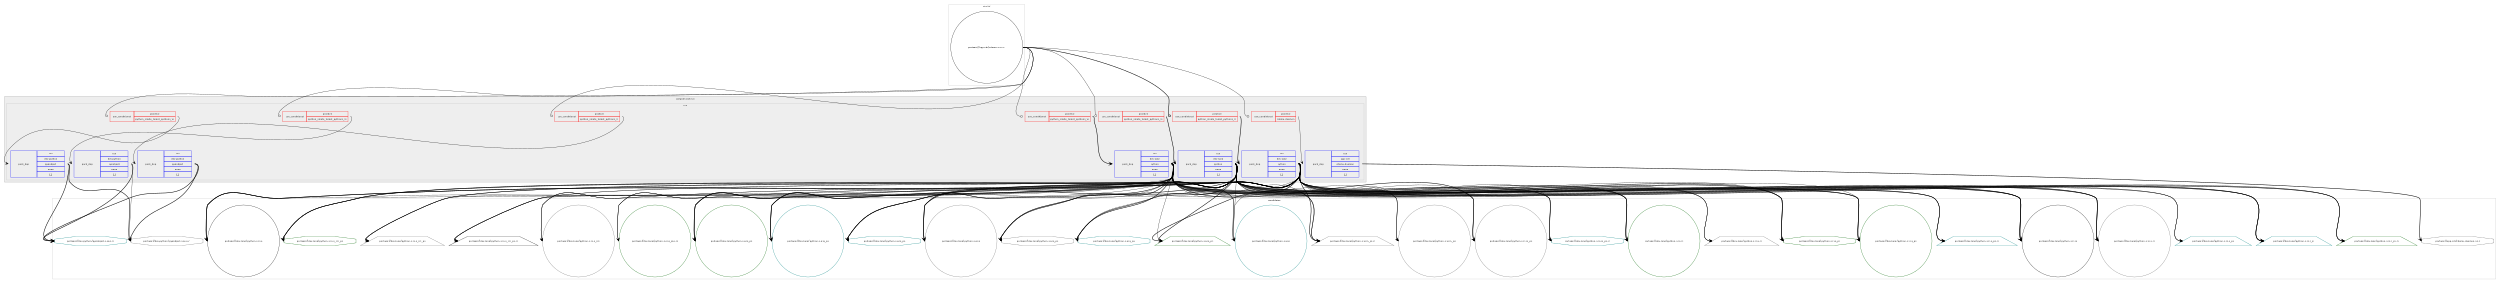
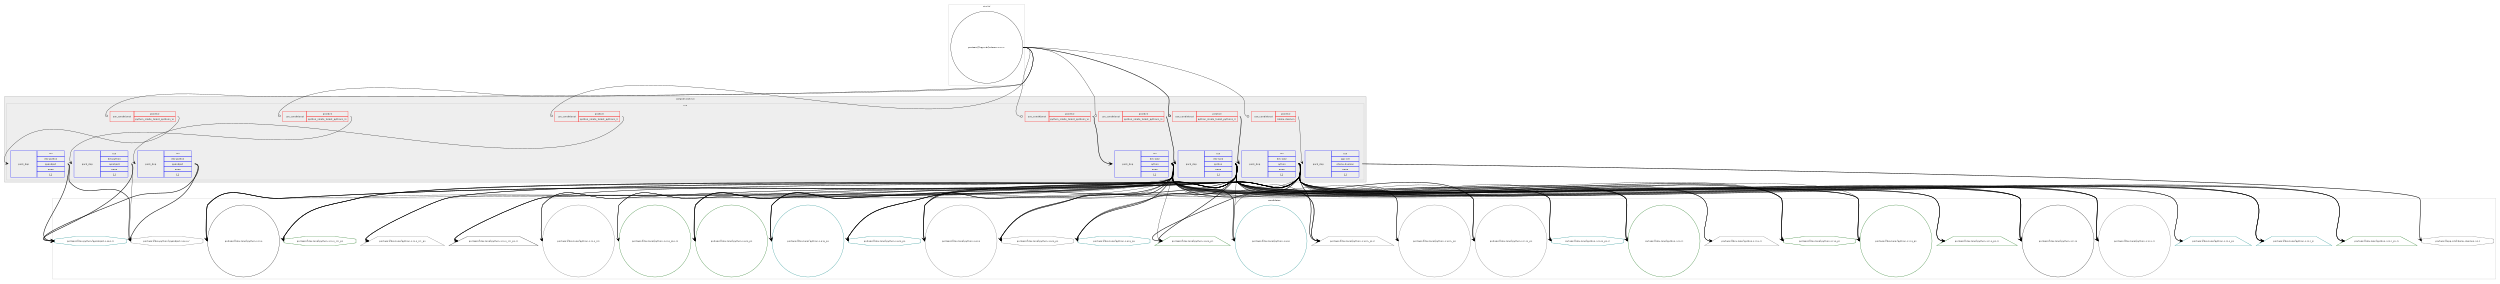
(1977, 241) -> (1977, 241)
